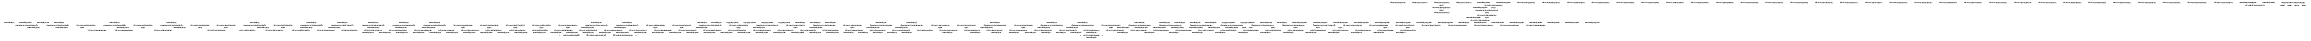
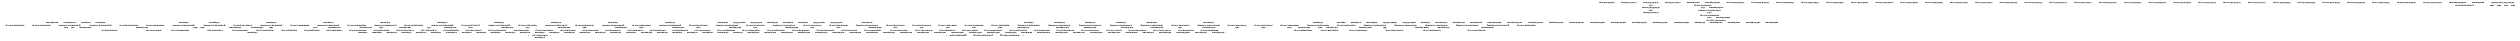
none -> (1459, 23)
(925, 30) -> none
(1363, 30) -> none
